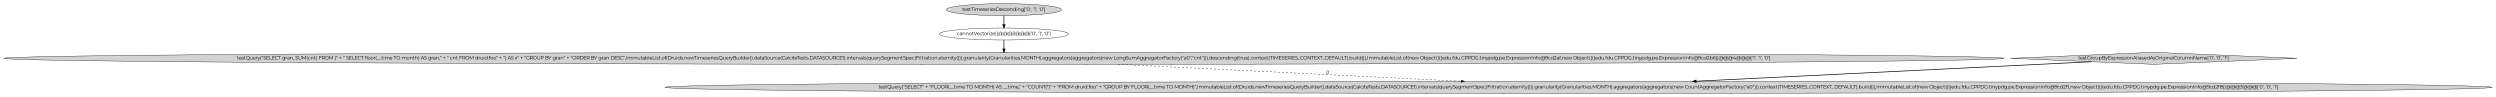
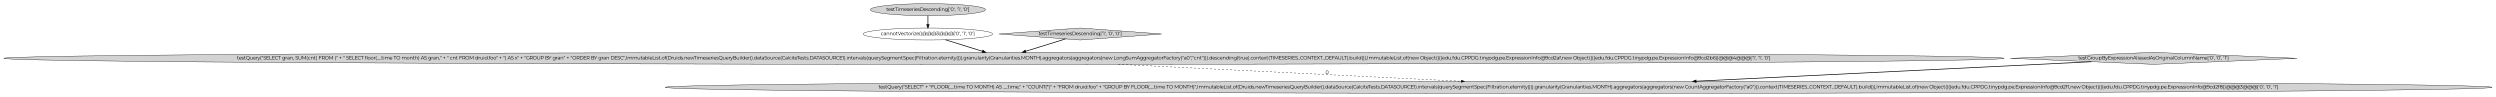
none -> (1080, 34)
